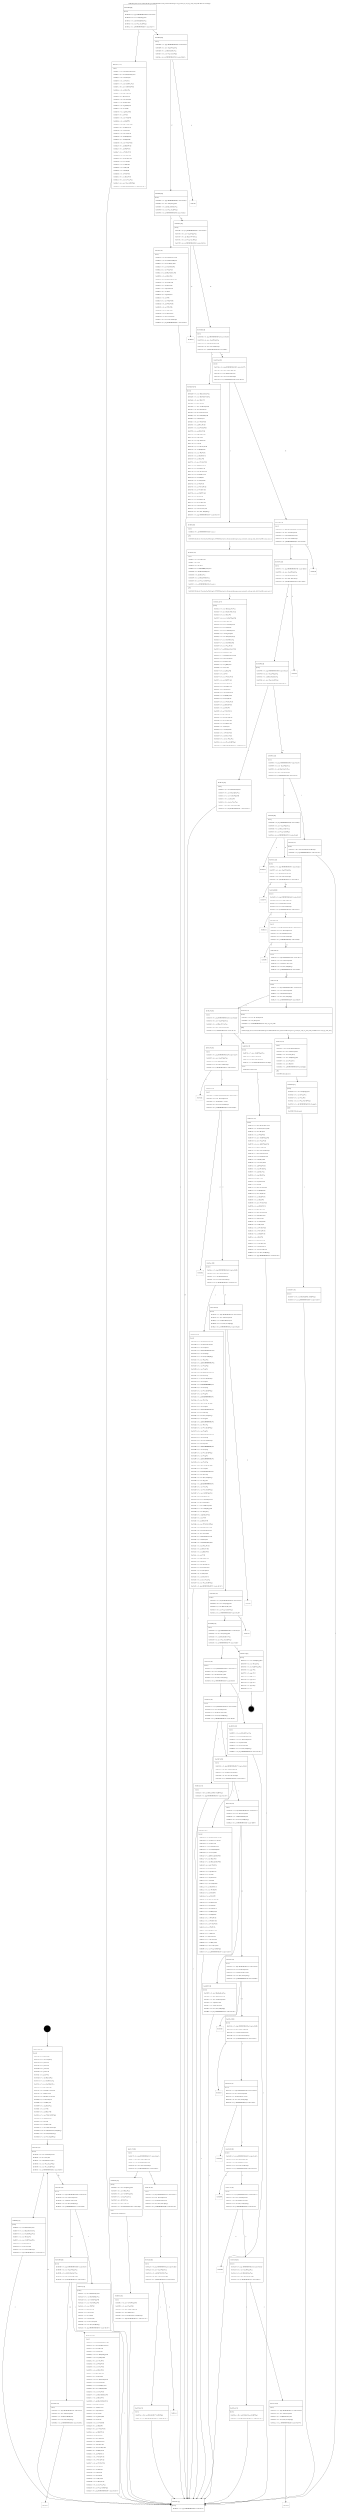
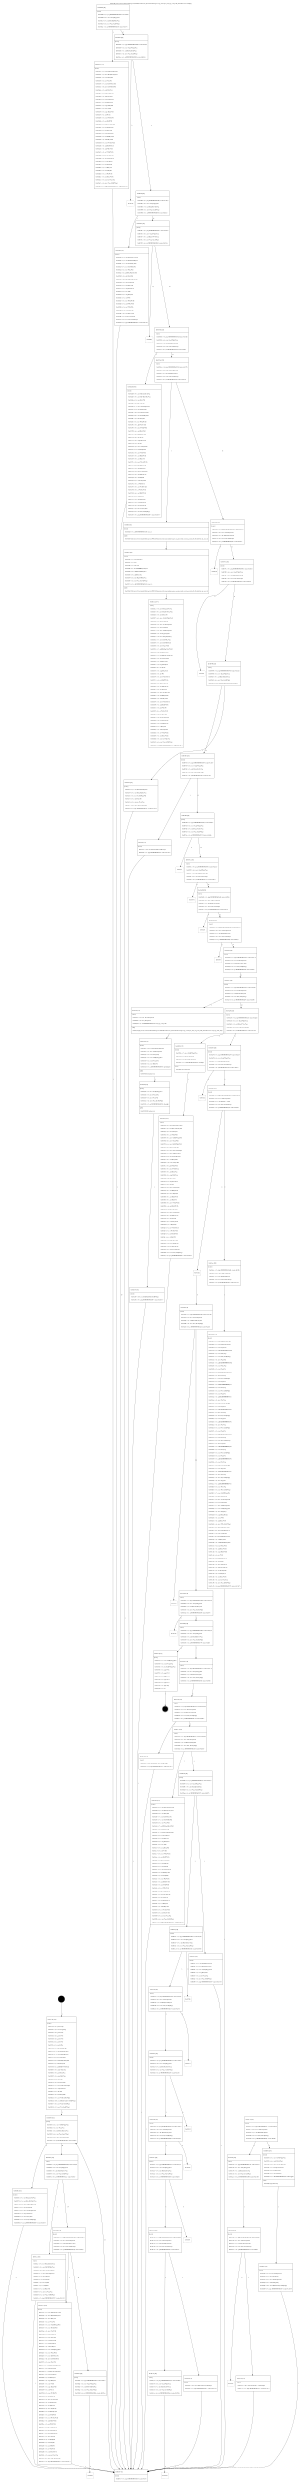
(224, 1294) -> (197, 1290)
(245, 1739) -> none
